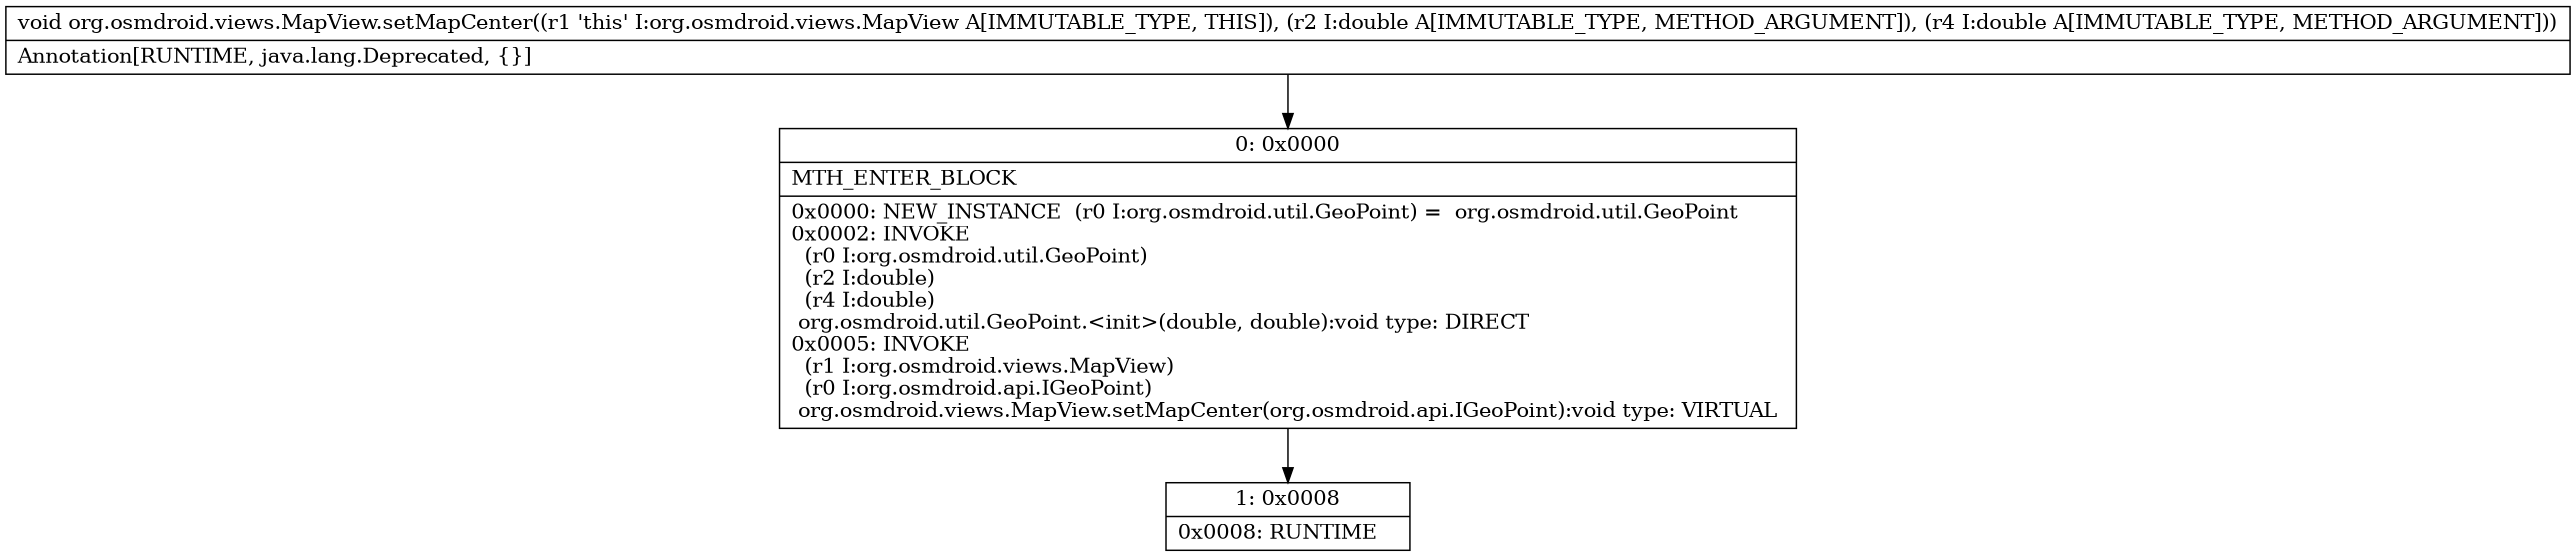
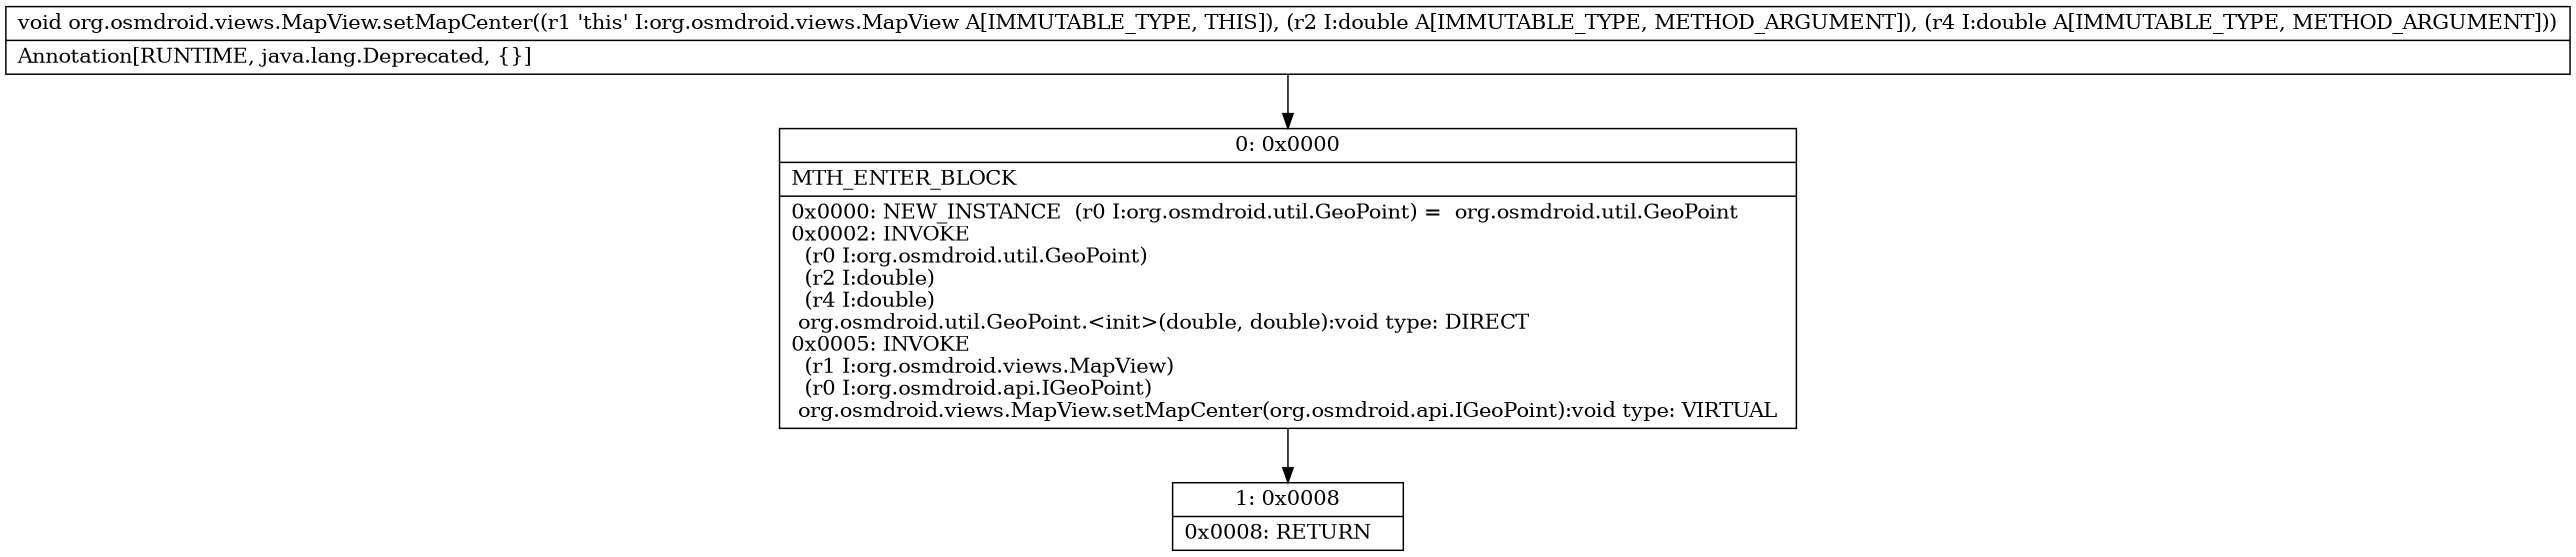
(1288, 533) -> (1288, 533)
